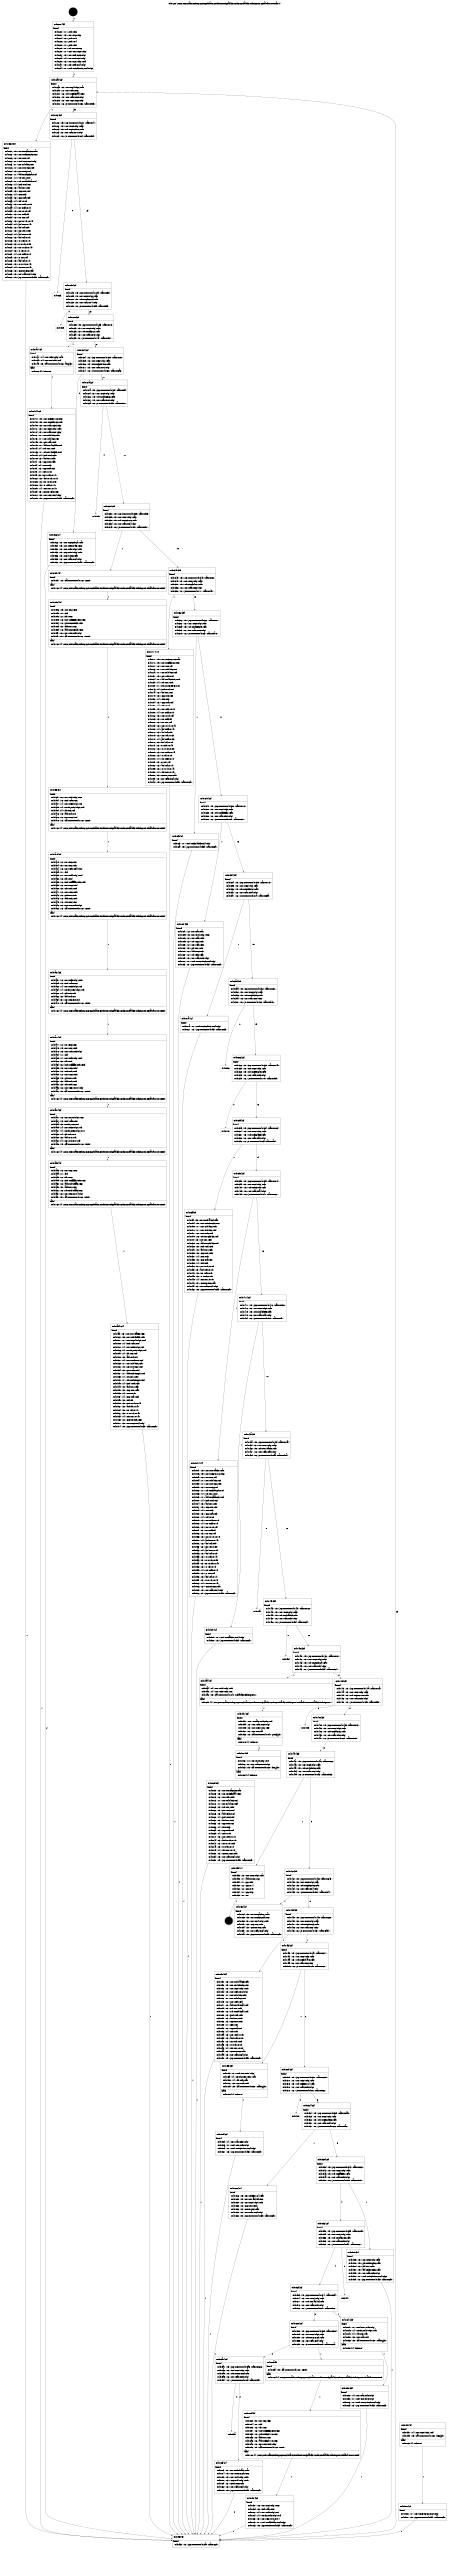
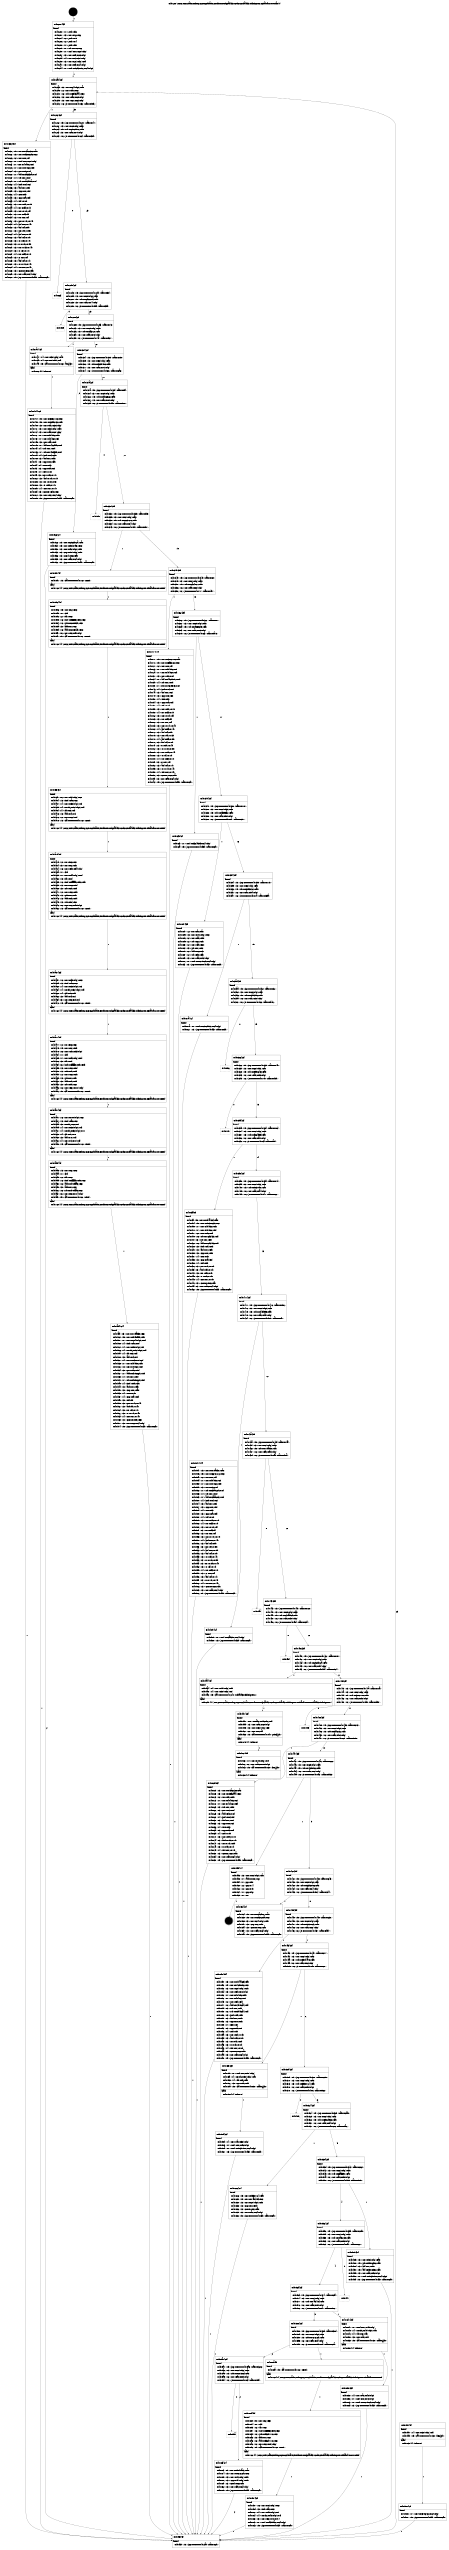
(231, 1328) -> none
none -> (283, 1761)
